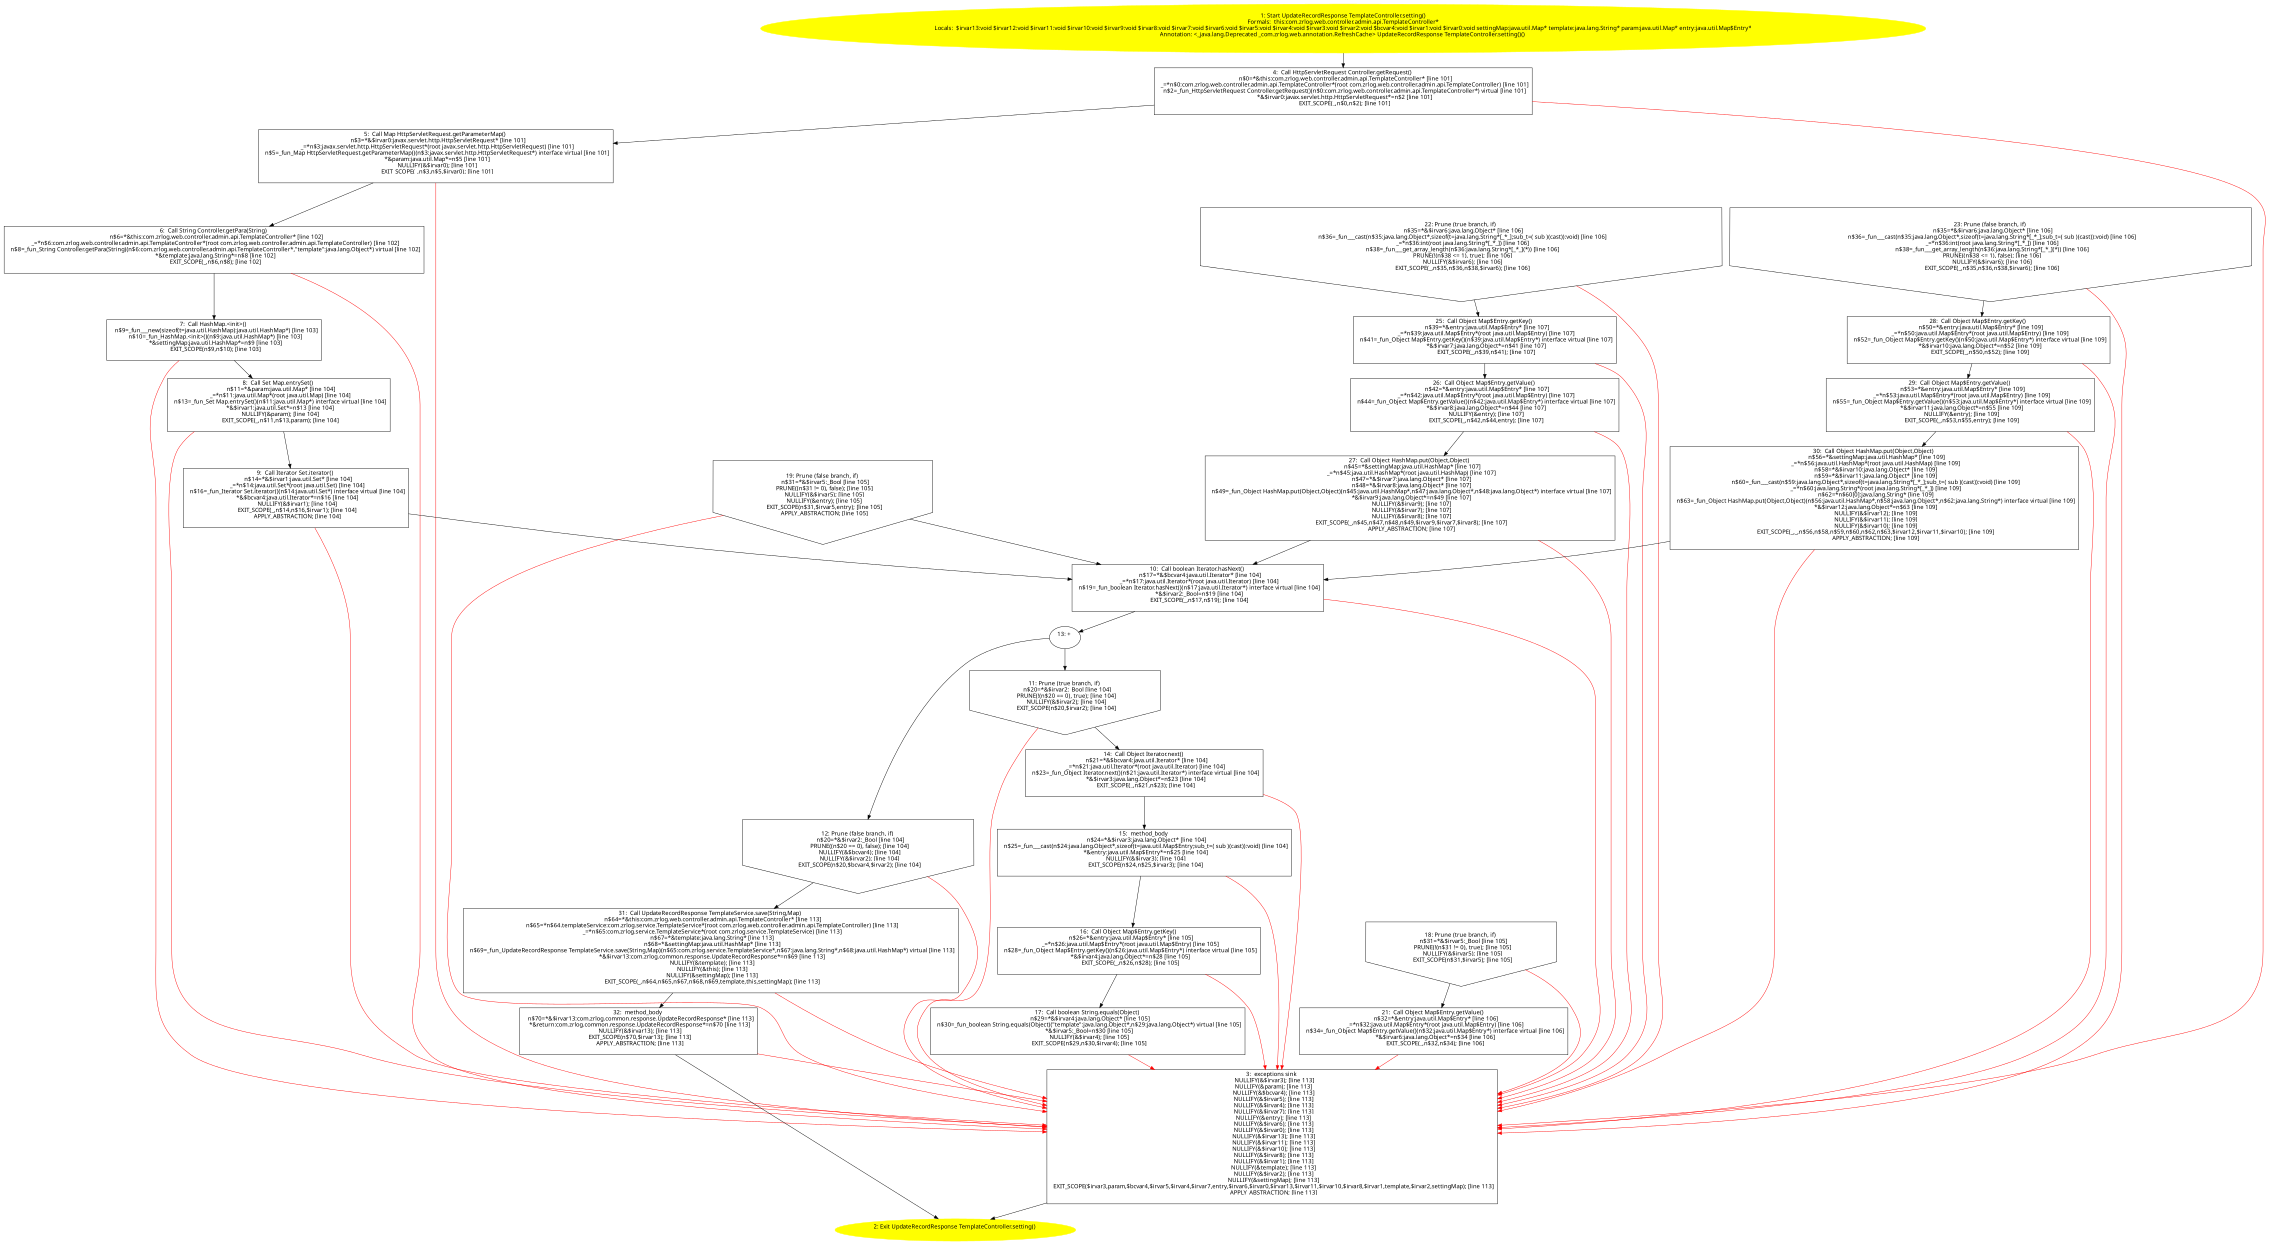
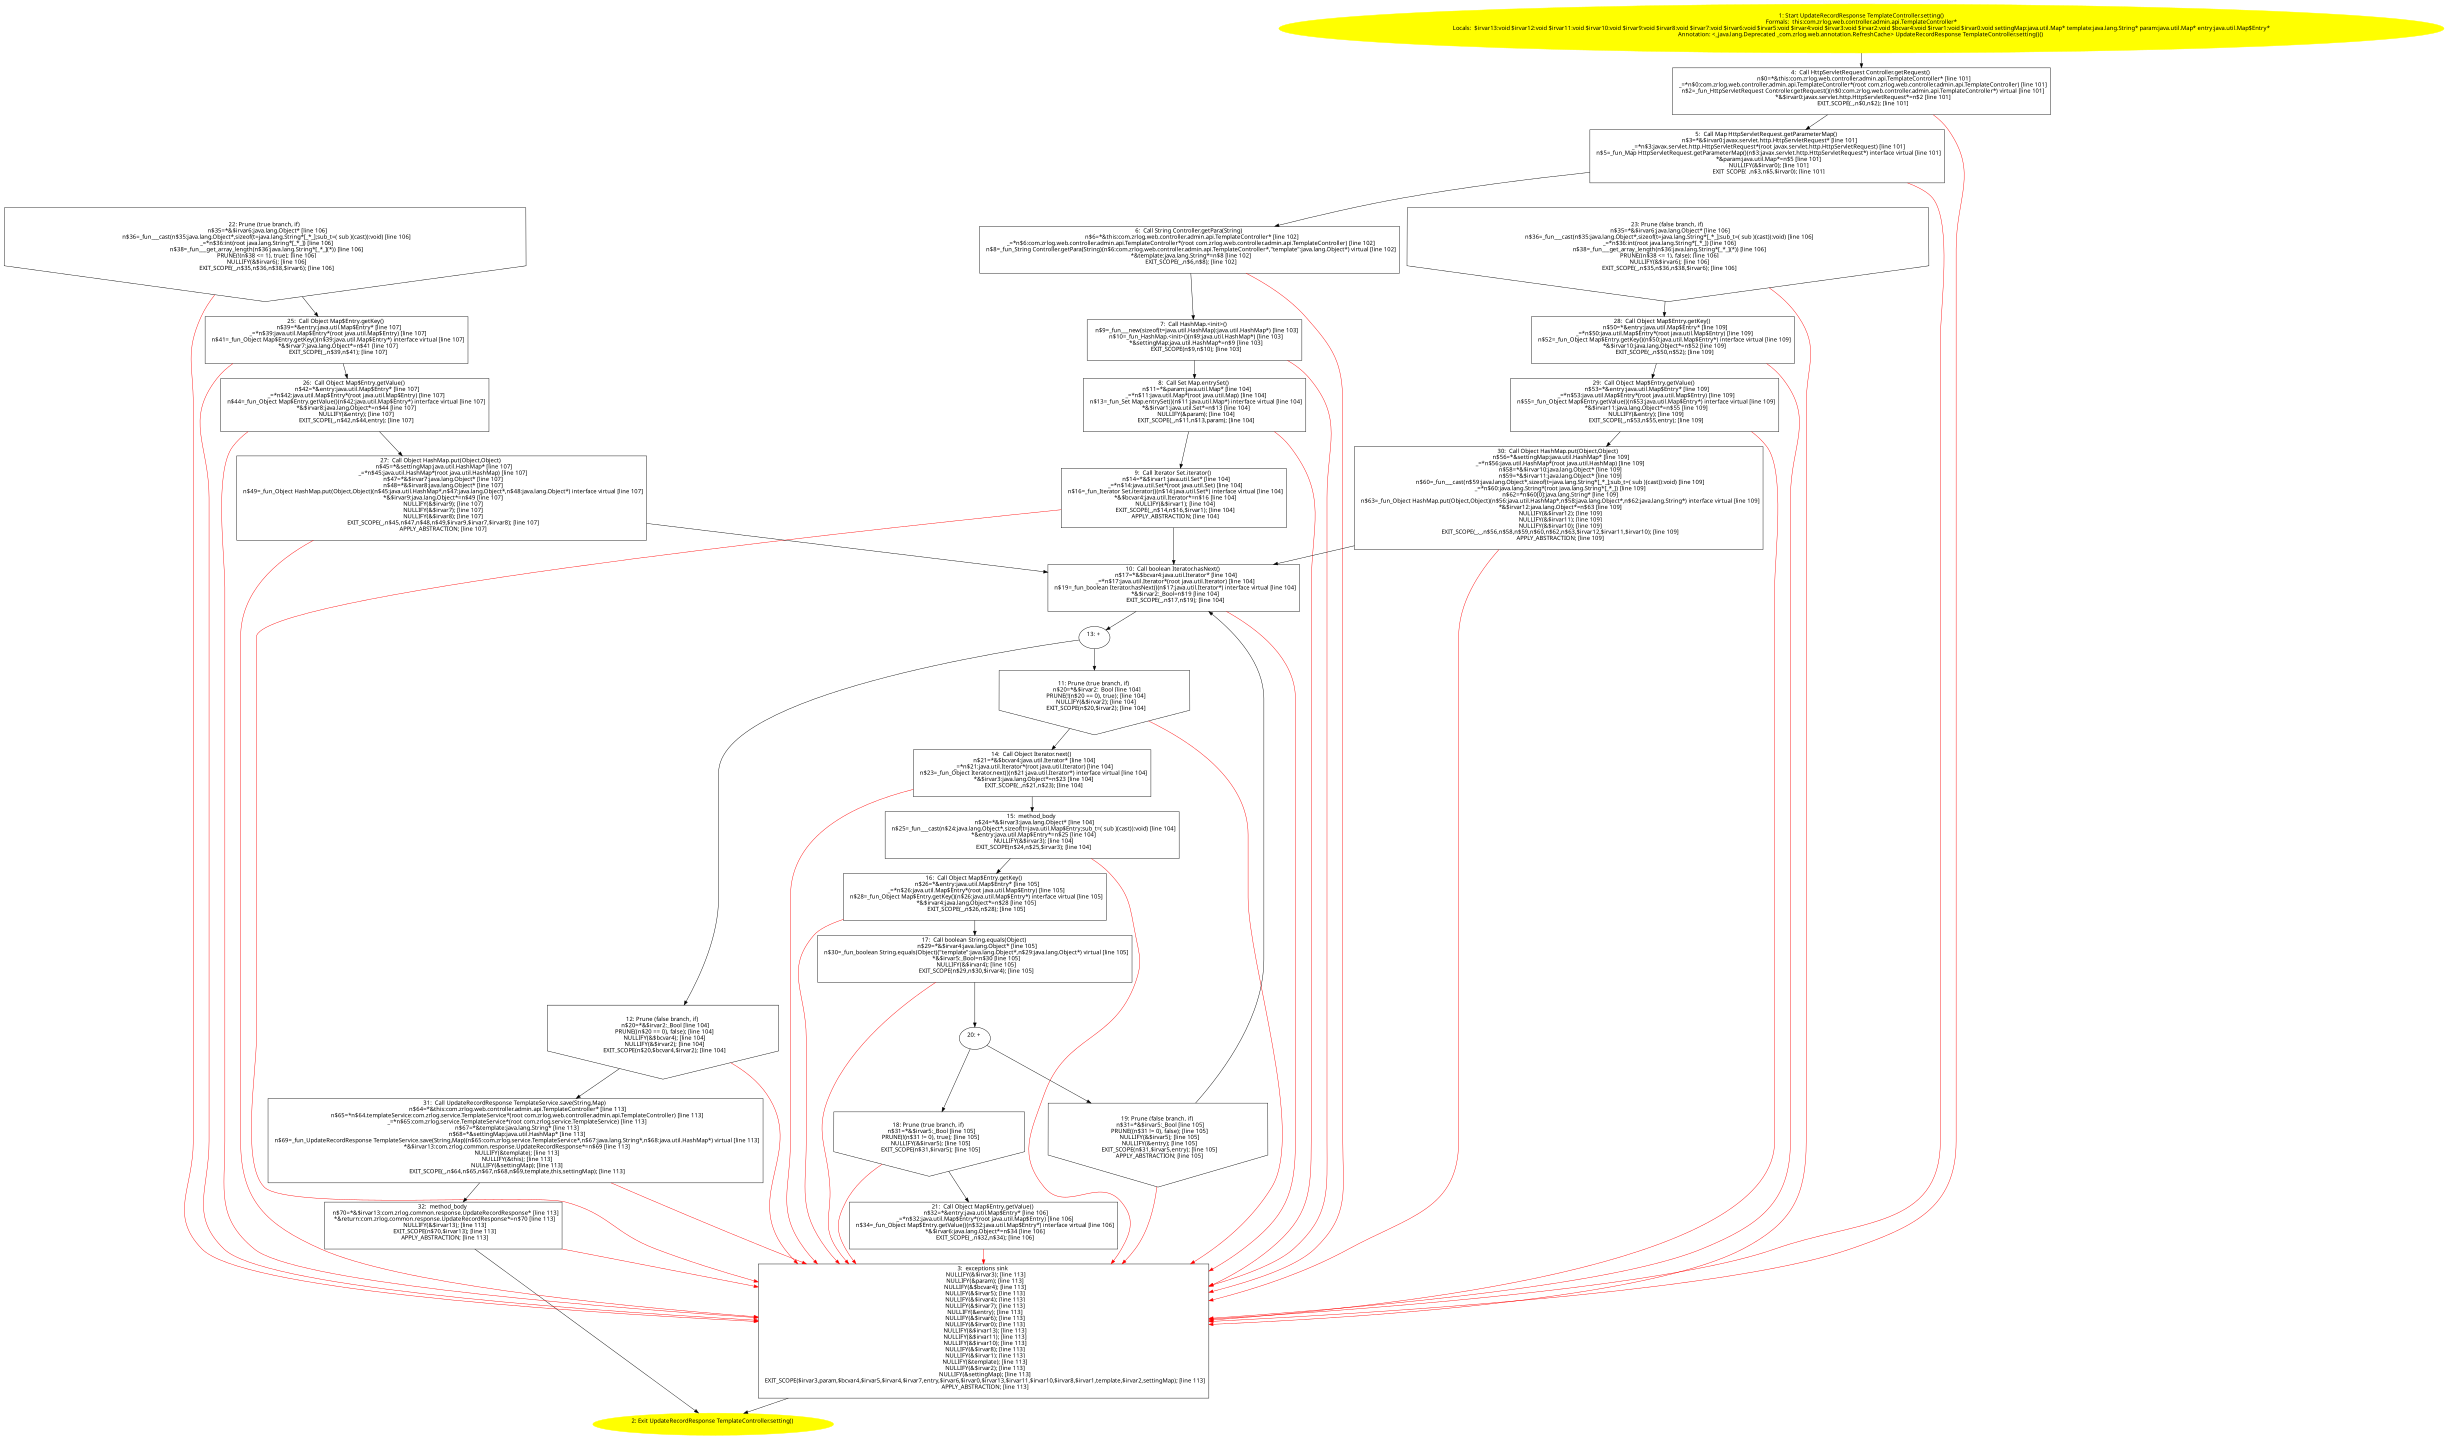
none -> (975, 1038)
